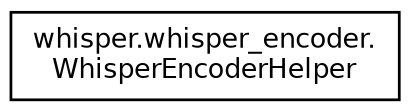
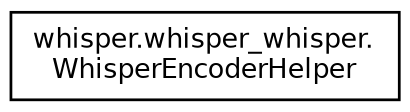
(205, 56) -> (205, 56)
